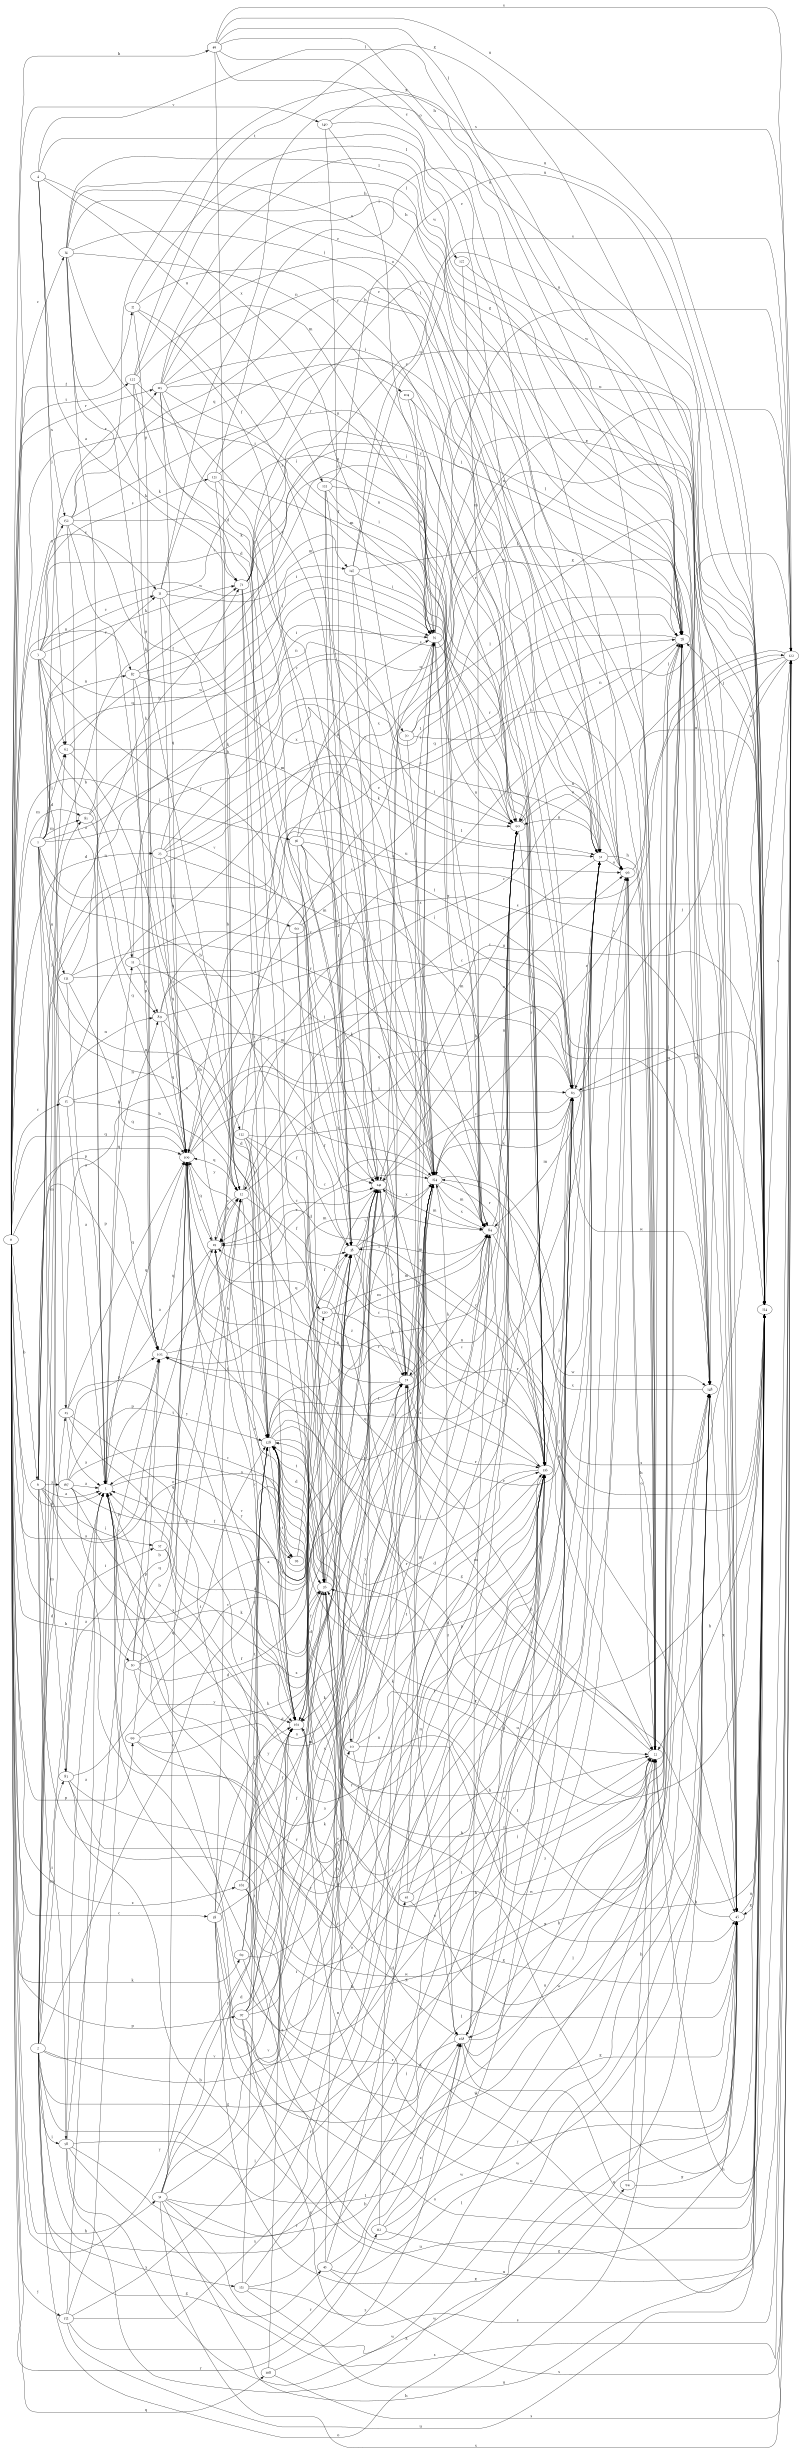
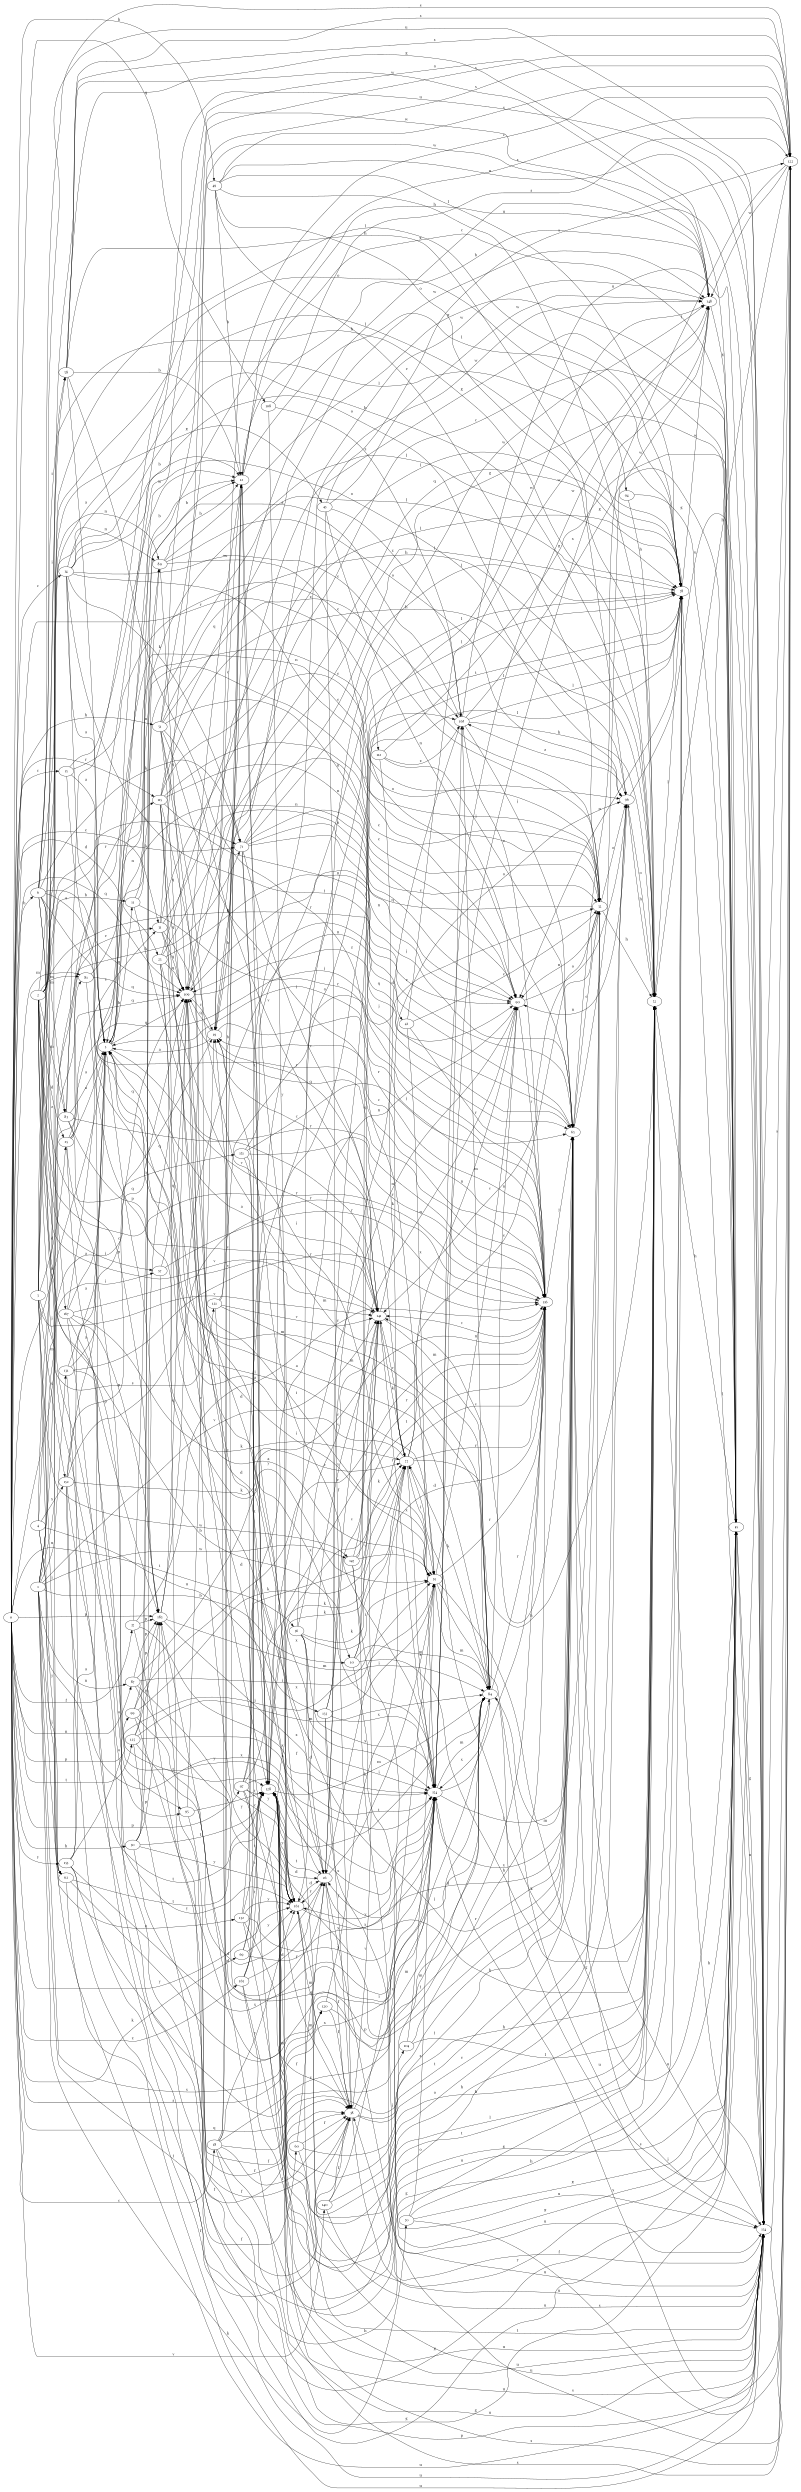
(462, 262) -> none
(644, 465) -> (677, 1763)
(296, 1302) -> (374, 1211)
(160, 1354) -> (160, 1617)
(278, 1501) -> (221, 1805)
